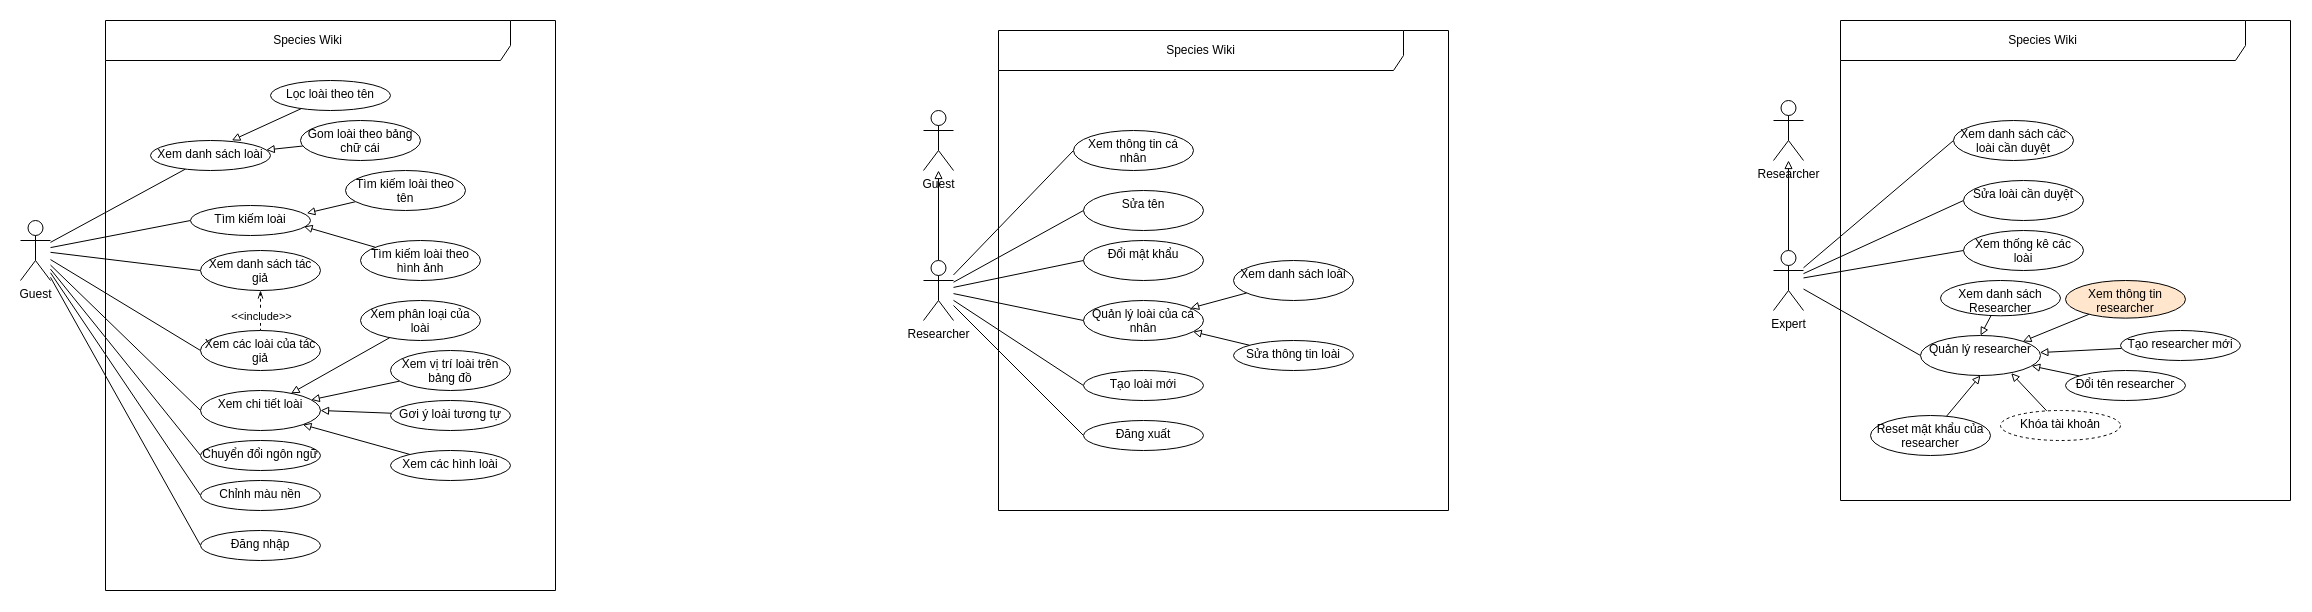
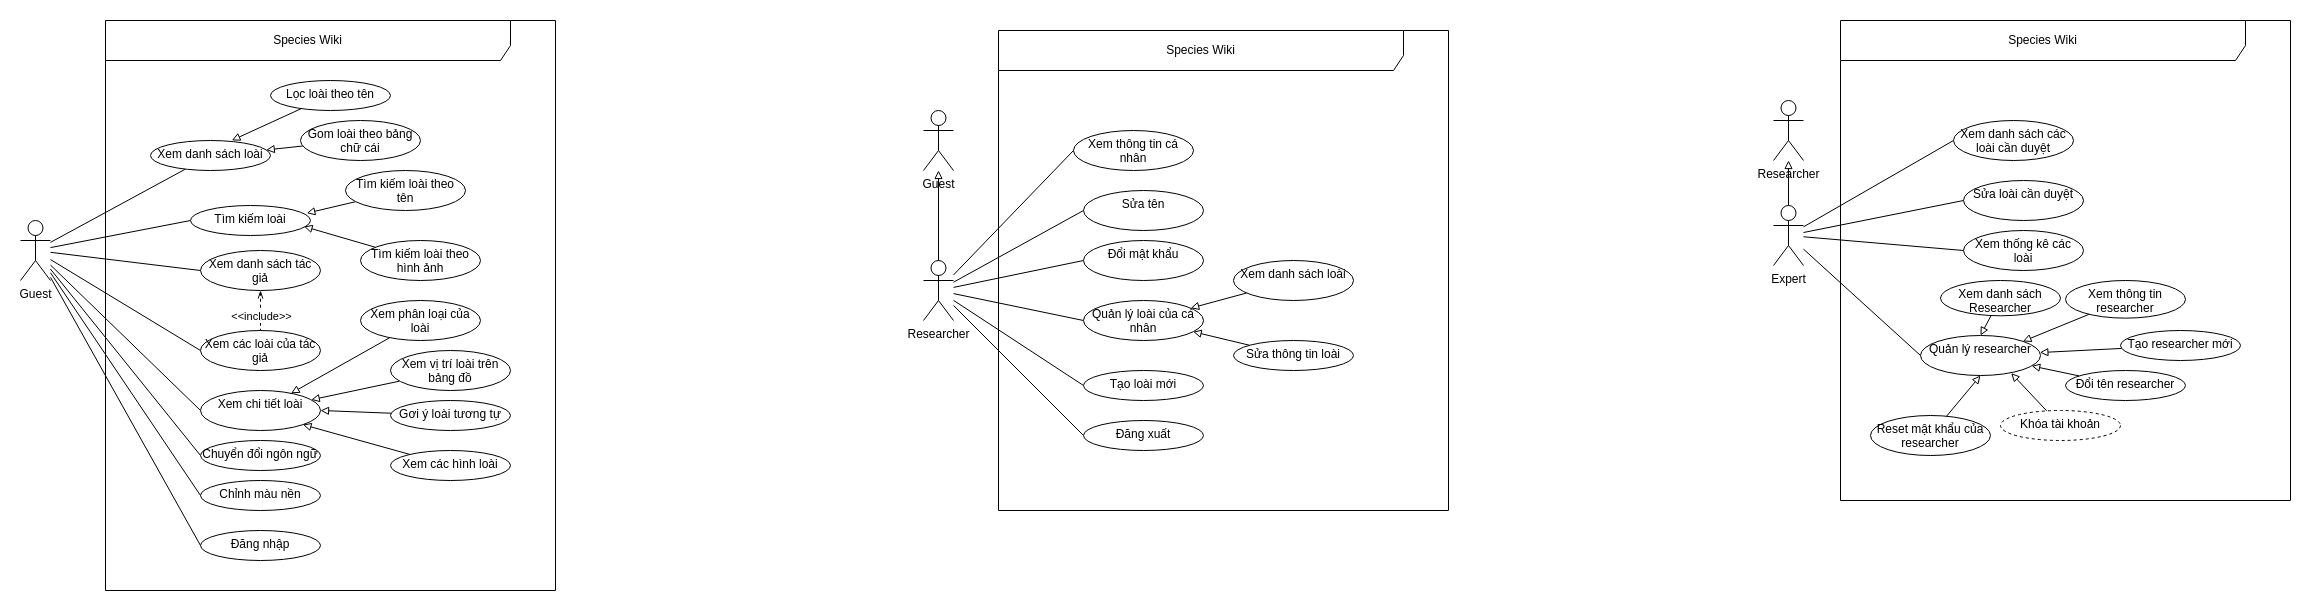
(1789, 281) -> (1789, 236)
(2126, 299) -> (2126, 299)
